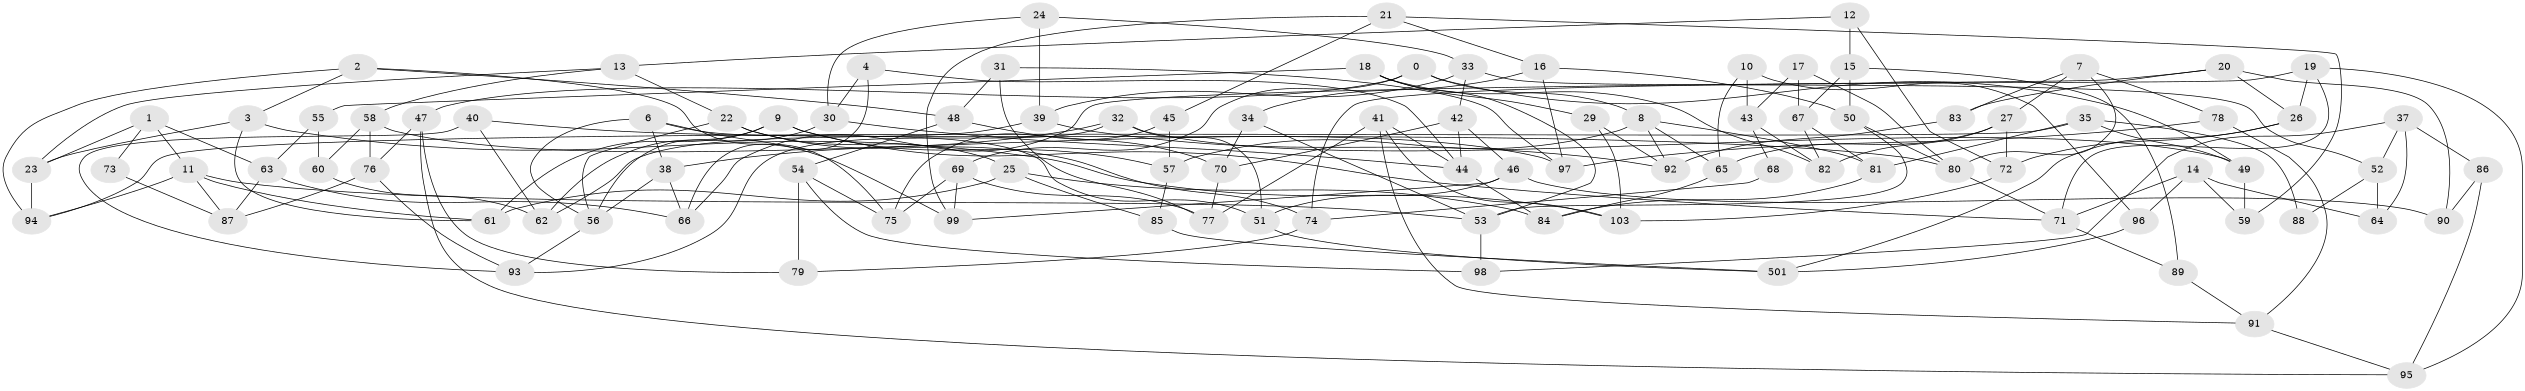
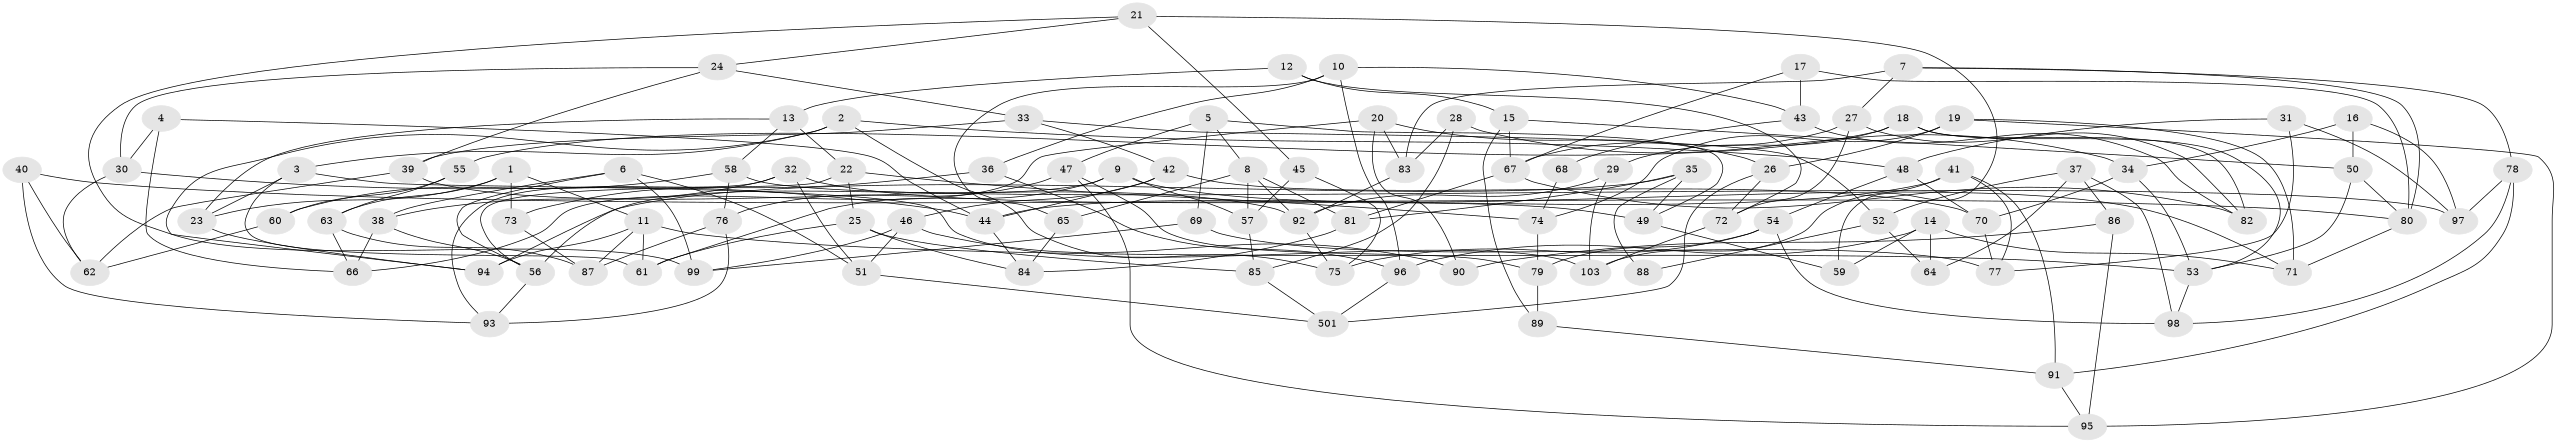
(1463, 41) -> (927, 41)
(1417, 67) -> (1209, 119)
none -> (1456, 119)
(1865, 144) -> (1681, 144)
none -> (988, 170)
(925, 196) -> (1317, 247)
(2119, 247) -> (1538, 298)
none -> (2374, 294)
